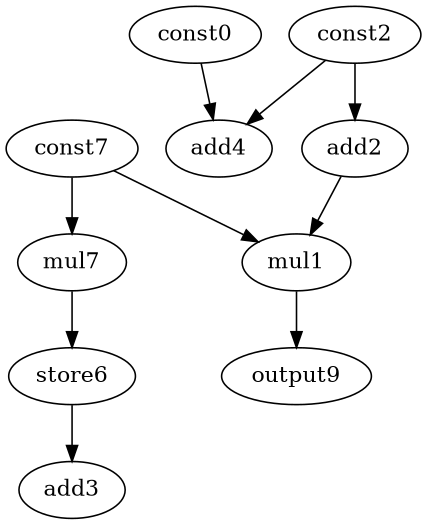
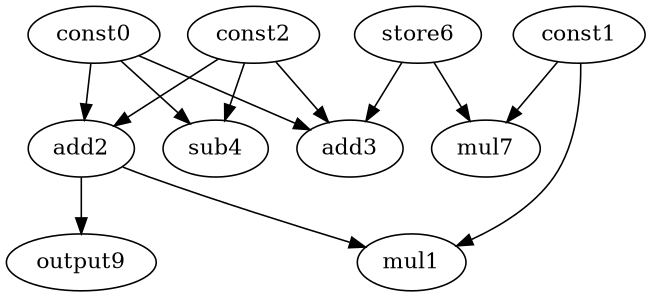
none -> (89, 84)
none -> (297, 86)
none -> (217, 90)
(72, 149) -> (579, 35)
(219, 149) -> (216, 149)
(72, 312) -> (448, 85)
(297, 312) -> (81, 198)
